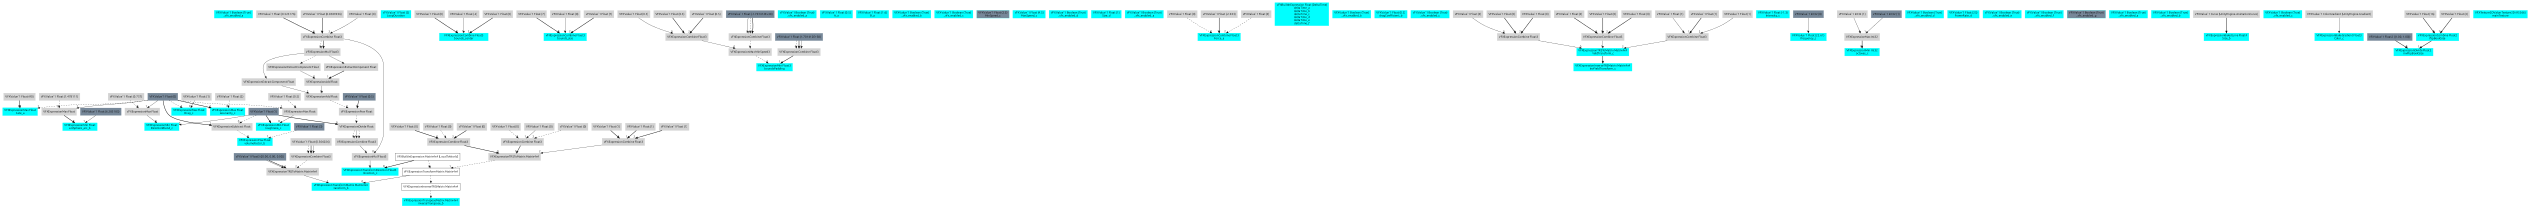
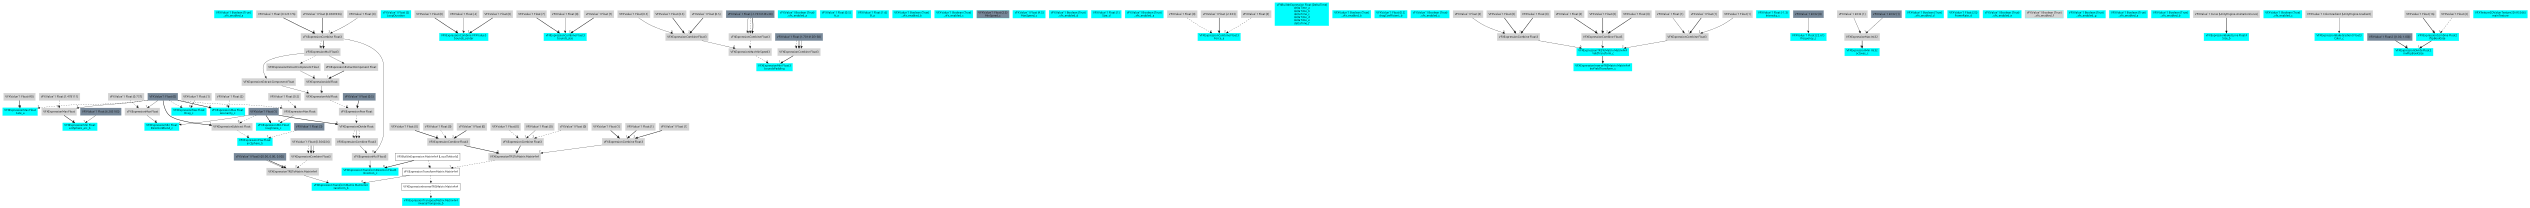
(2044, 14) -> (2044, 14)
(2086, 14) -> (2086, 14)
(2447, 25) -> (2447, 25)
(464, 37) -> (464, 37)
(255, 142) -> (255, 142)
